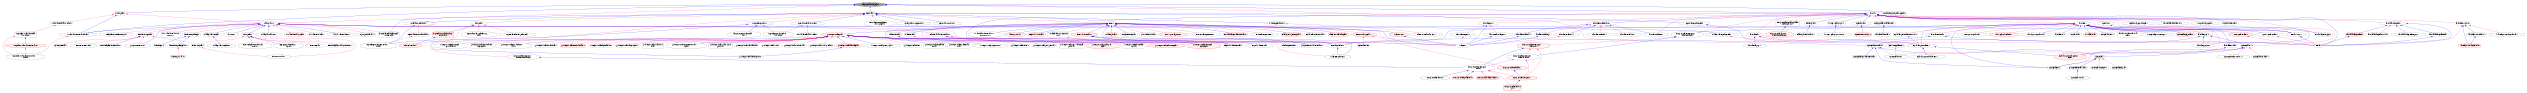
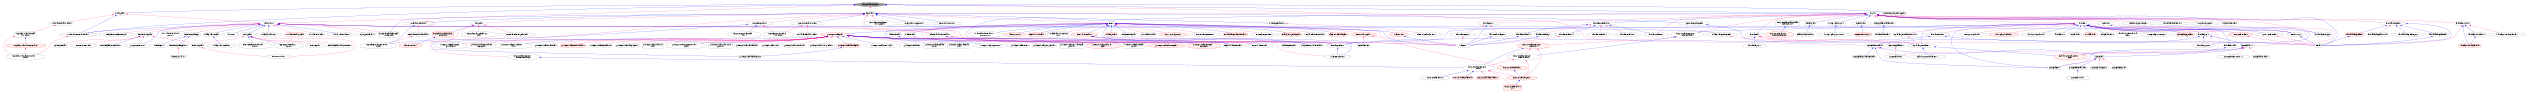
(1213, 40) -> (1090, 42)
